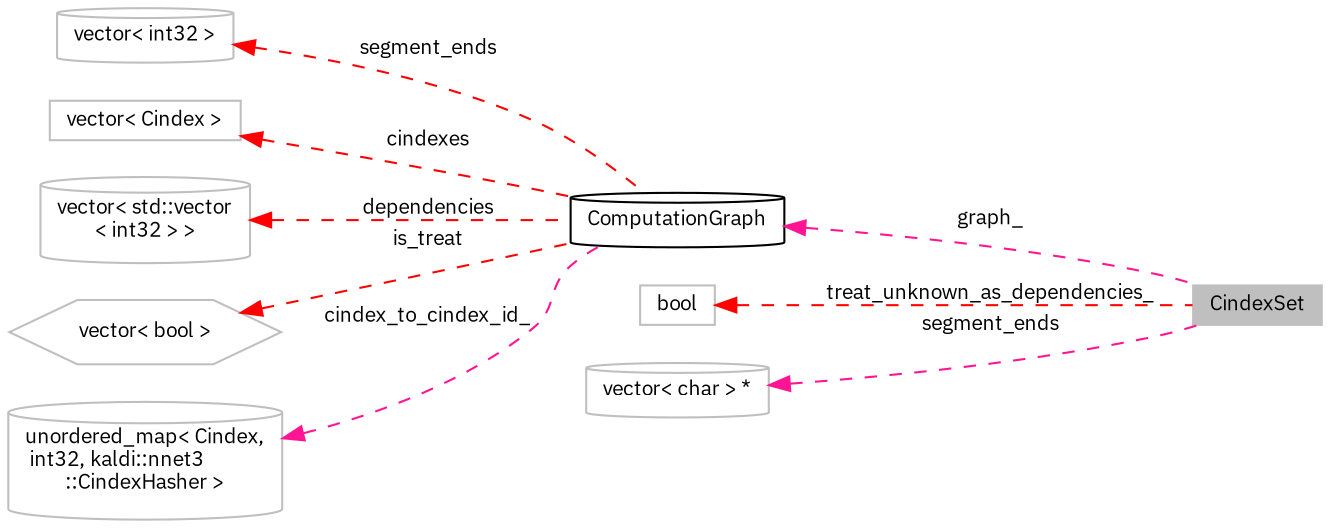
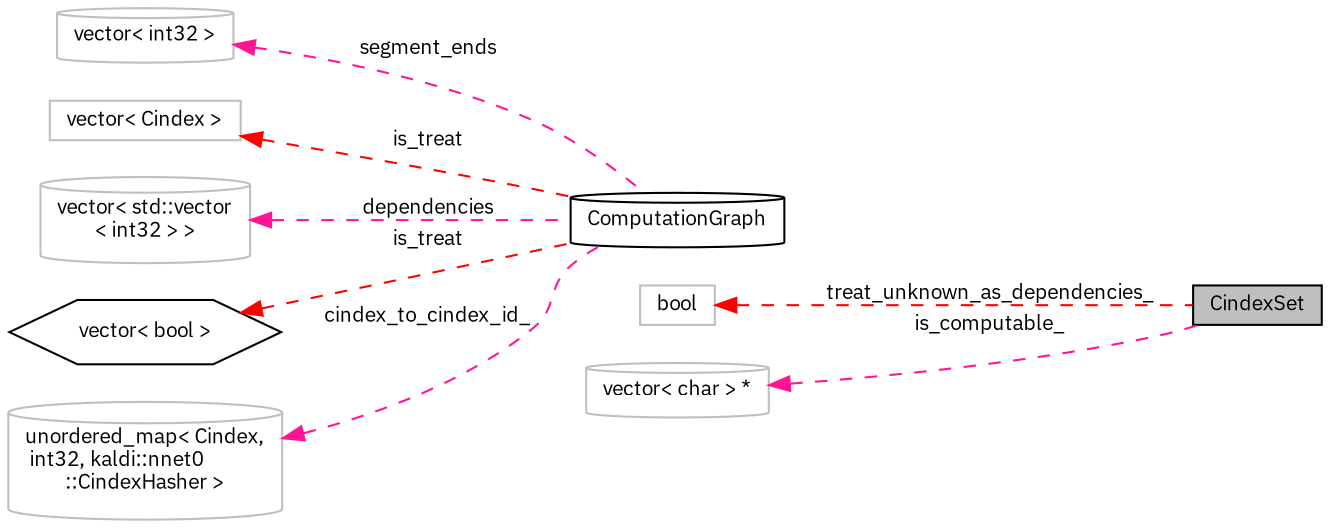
(460, 93) -> (460, 93)
(426, 140) -> (426, 140)
(421, 220) -> (421, 220)
(1003, 248) -> none
(1257, 305) -> (1257, 305)
(989, 325) -> (989, 325)
(145, 332) -> (145, 332)
(145, 461) -> (145, 461)
